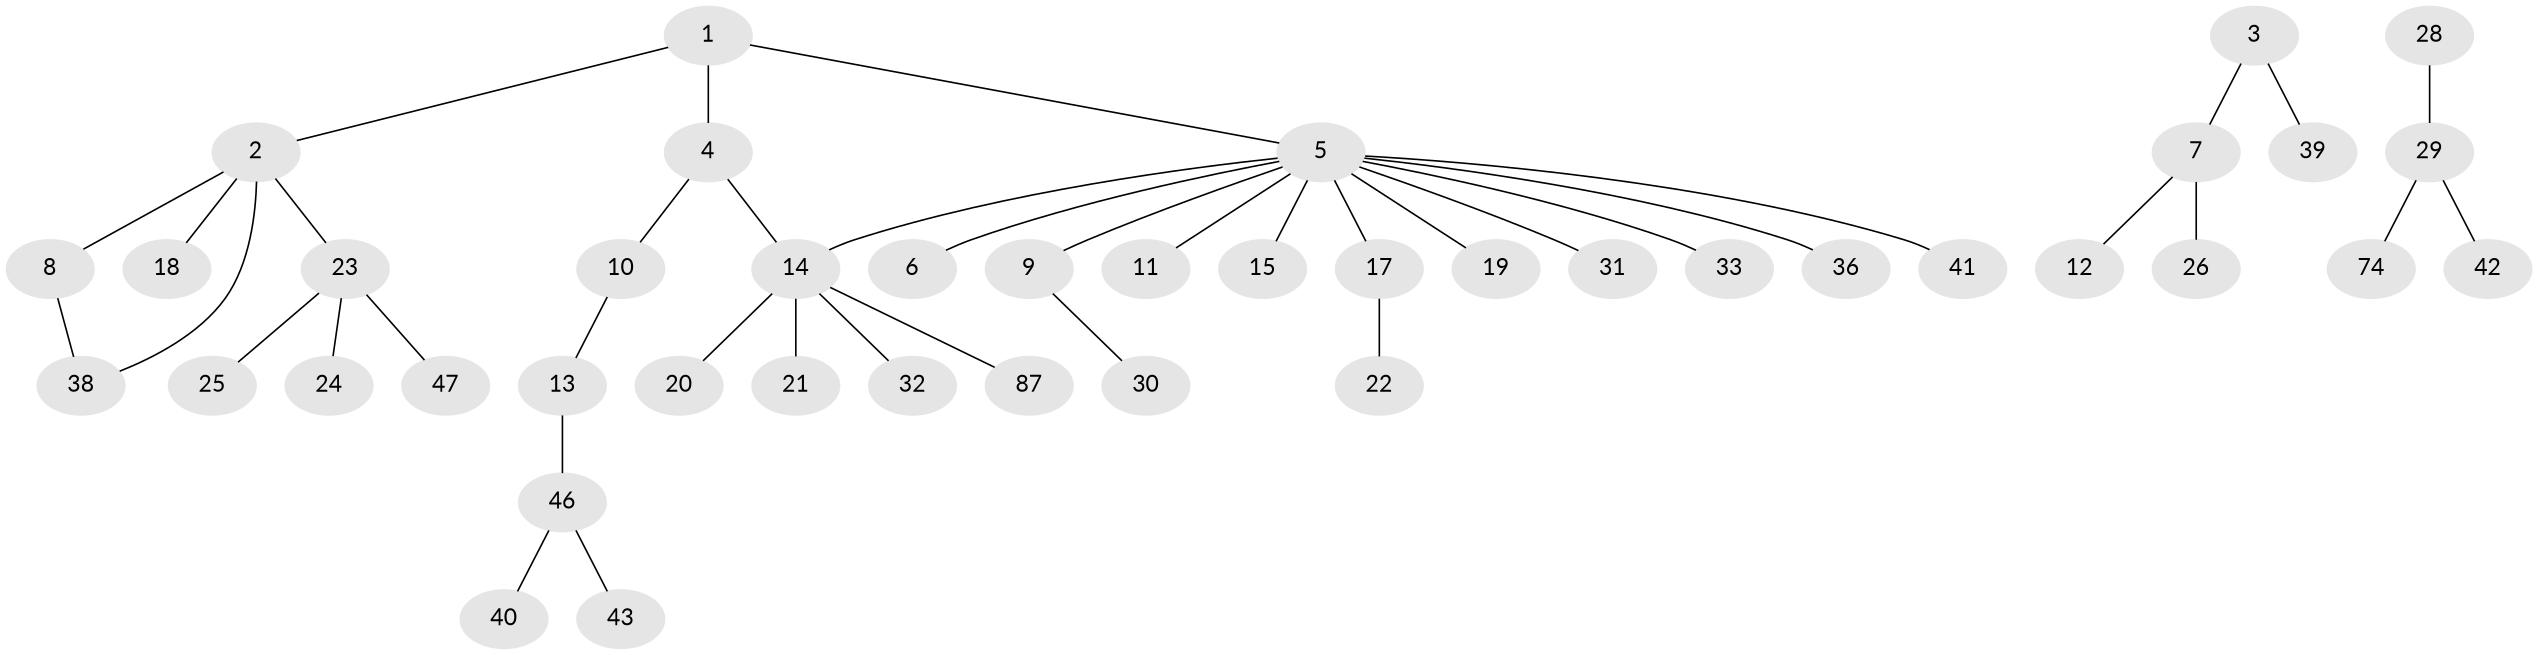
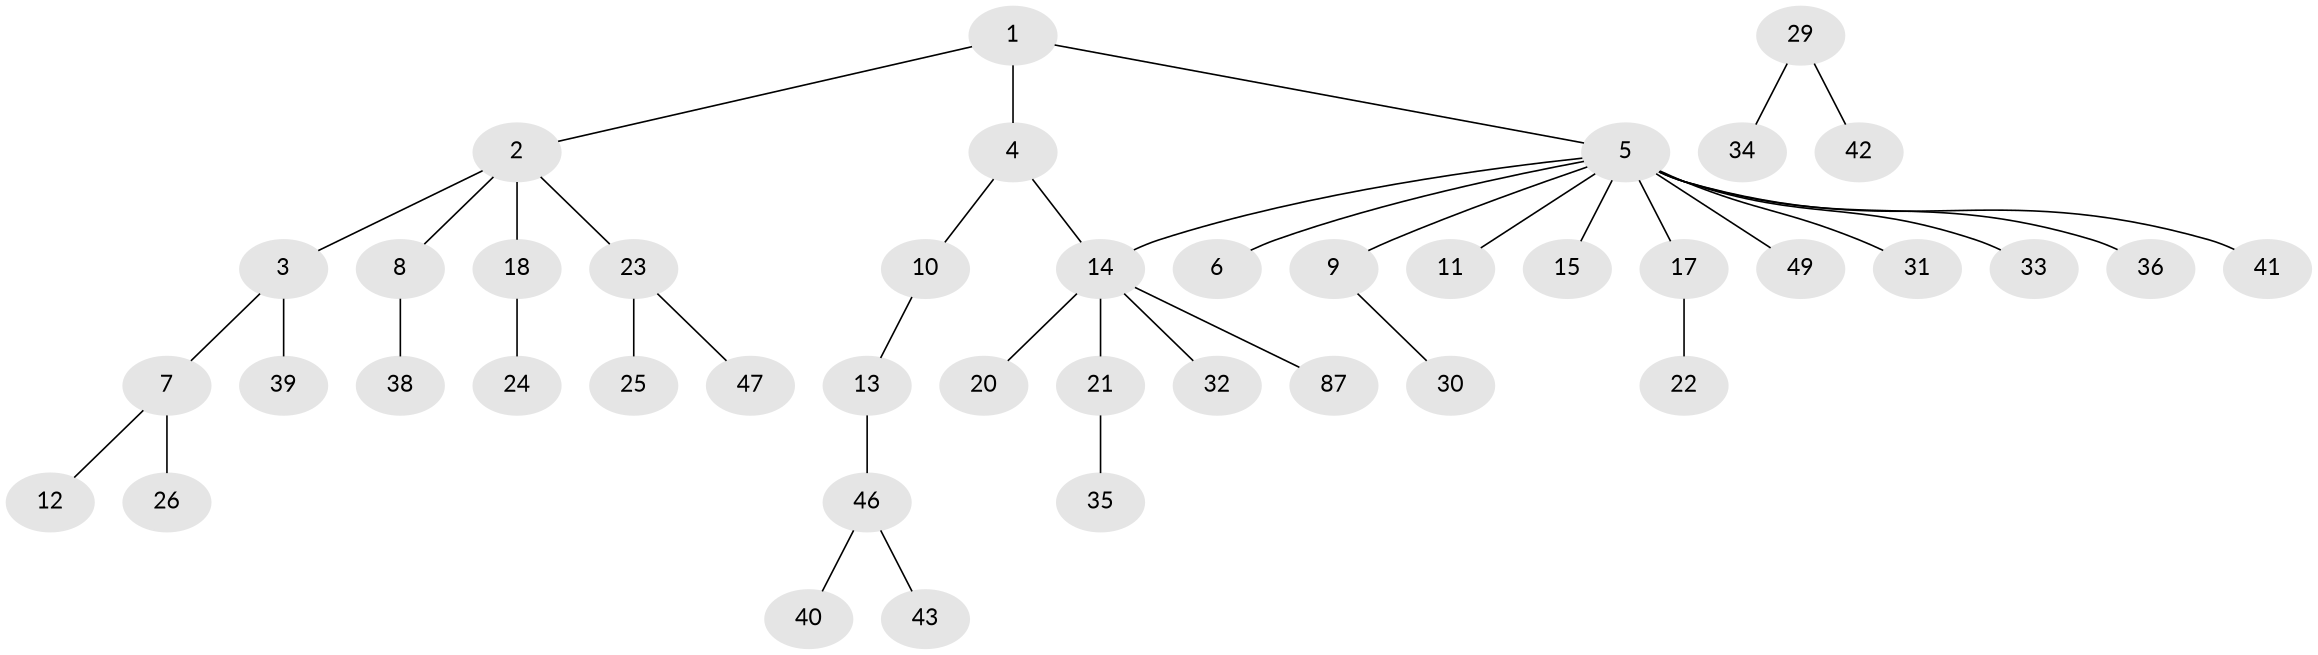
(2430, 36) -> none
(1496, 269) -> (1801, 269)
(2371, 269) -> (1742, 152)
(223, 301) -> (400, 211)
(337, 327) -> (517, 328)
none -> (1101, 502)
